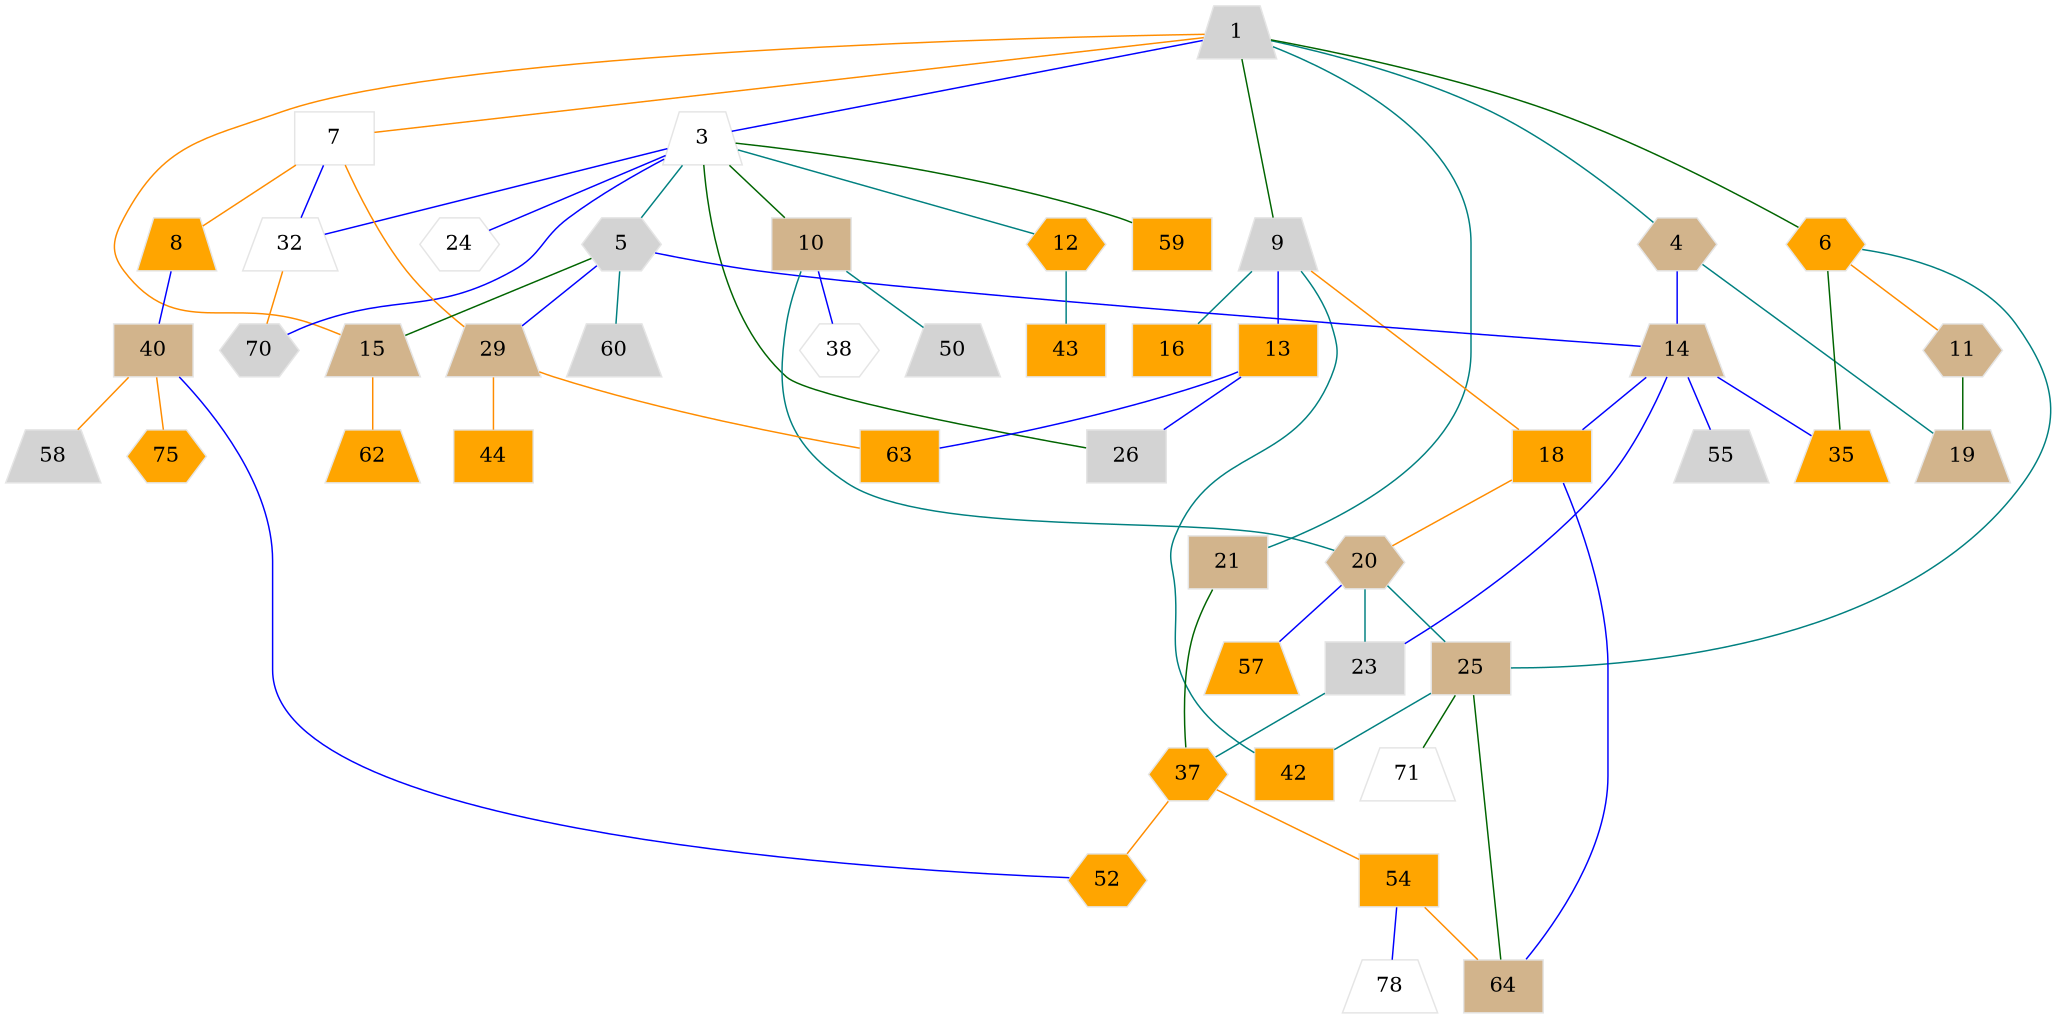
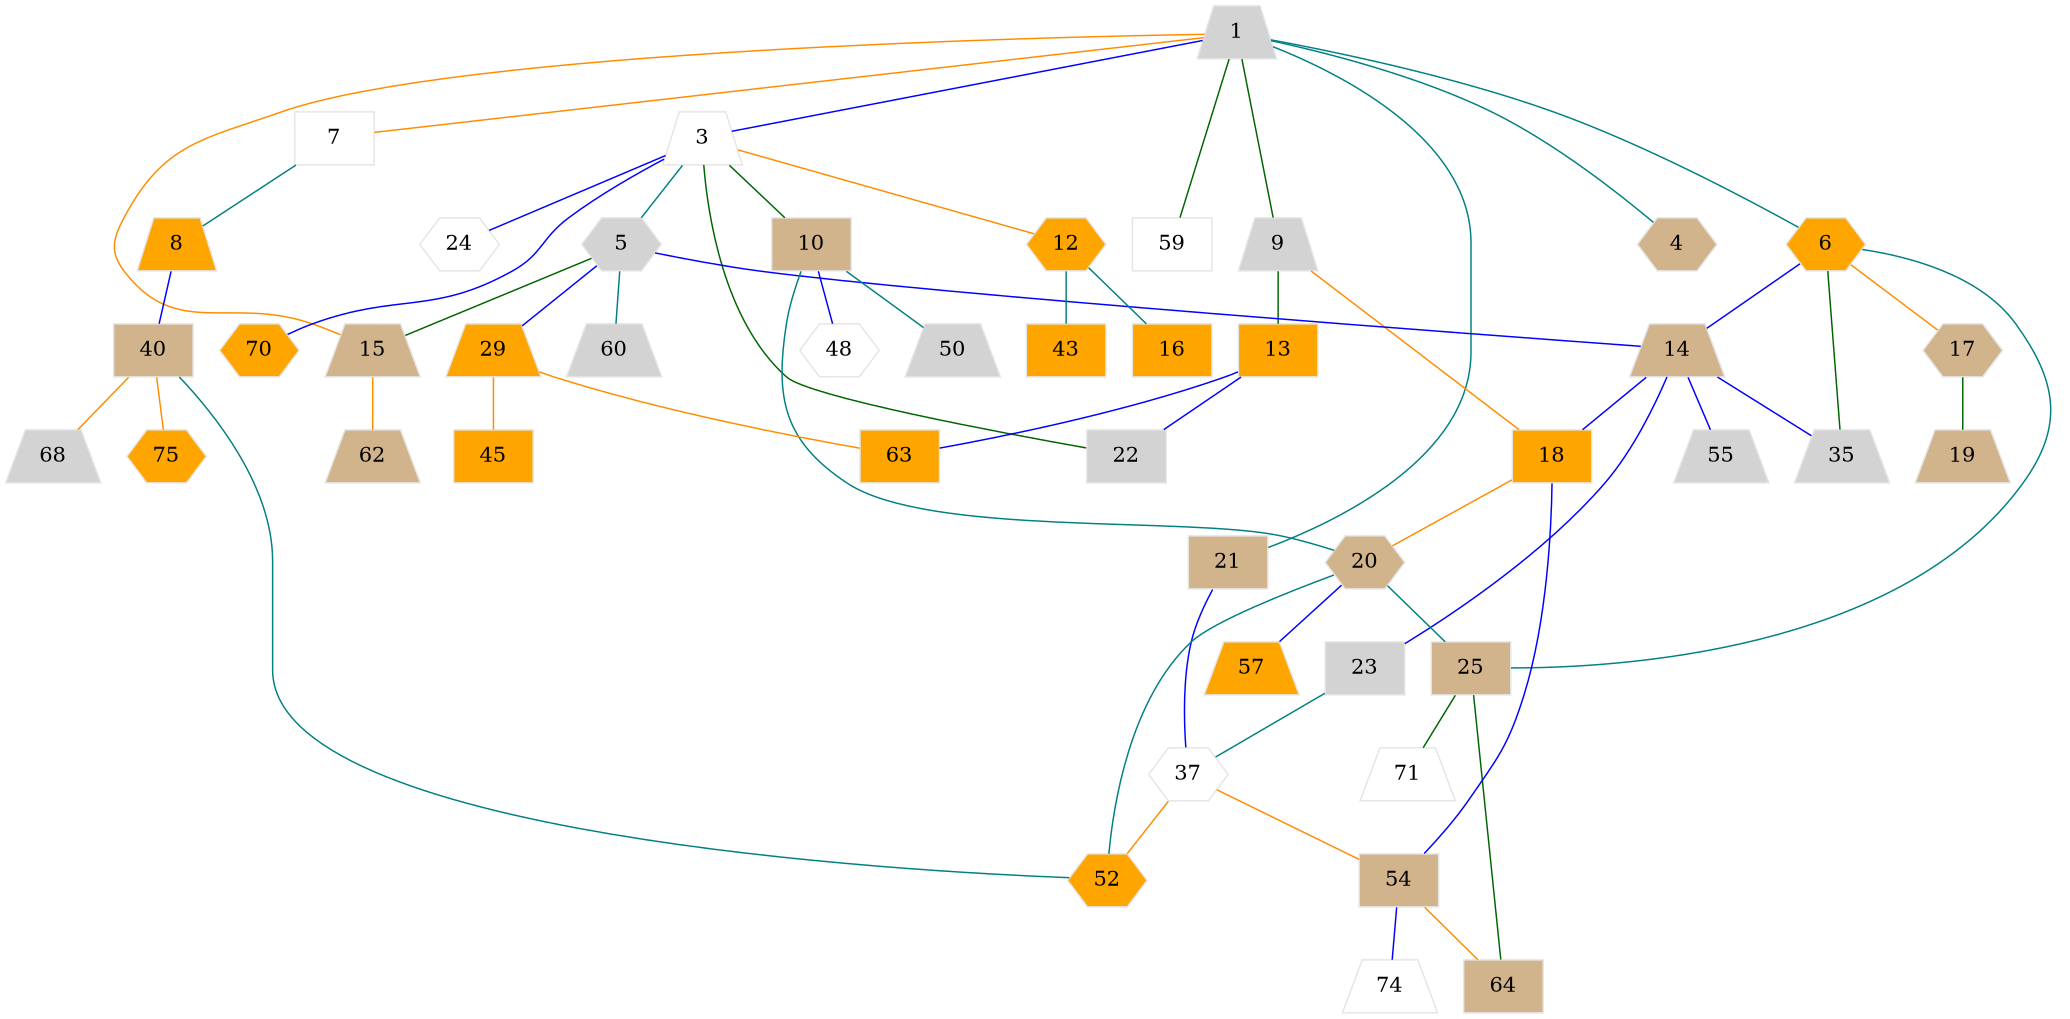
(1544, 109) -> (1544, 109)
(936, 173) -> (1205, 138)
(886, 192) -> (886, 192)
(249, 196) -> (249, 196)
(290, 244) -> none
(1172, 244) -> (1172, 244)
(394, 254) -> none
(1225, 298) -> (1117, 296)
(1278, 298) -> (1278, 298)
(1677, 298) -> (1753, 296)
(1818, 349) -> none
(259, 350) -> (259, 350)
(493, 350) -> (493, 350)
(839, 350) -> (839, 350)
(1963, 350) -> (1963, 350)
(53, 456) -> (53, 456)
(373, 456) -> (373, 456)
(493, 456) -> (493, 456)
(1127, 456) -> (1127, 456)
(1842, 456) -> (1842, 456)
(1365, 616) -> (1167, 670)
(1188, 662) -> (1187, 666)
(1608, 728) -> (1527, 683)
(1188, 774) -> (1188, 774)
(1294, 774) -> none
(487, 808) -> (487, 808)
(1399, 880) -> (1399, 880)
(1390, 986) -> (1390, 986)
